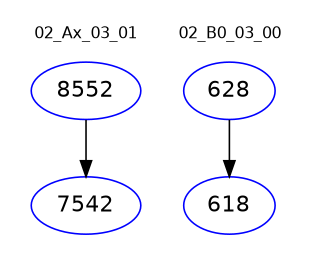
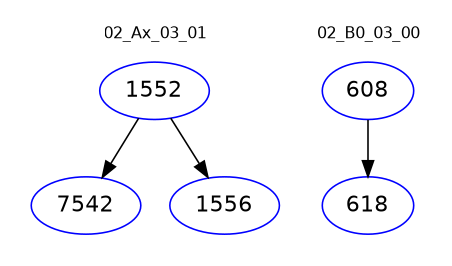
(86, 91) -> (155, 91)
(229, 91) -> (368, 91)
none -> (225, 206)
